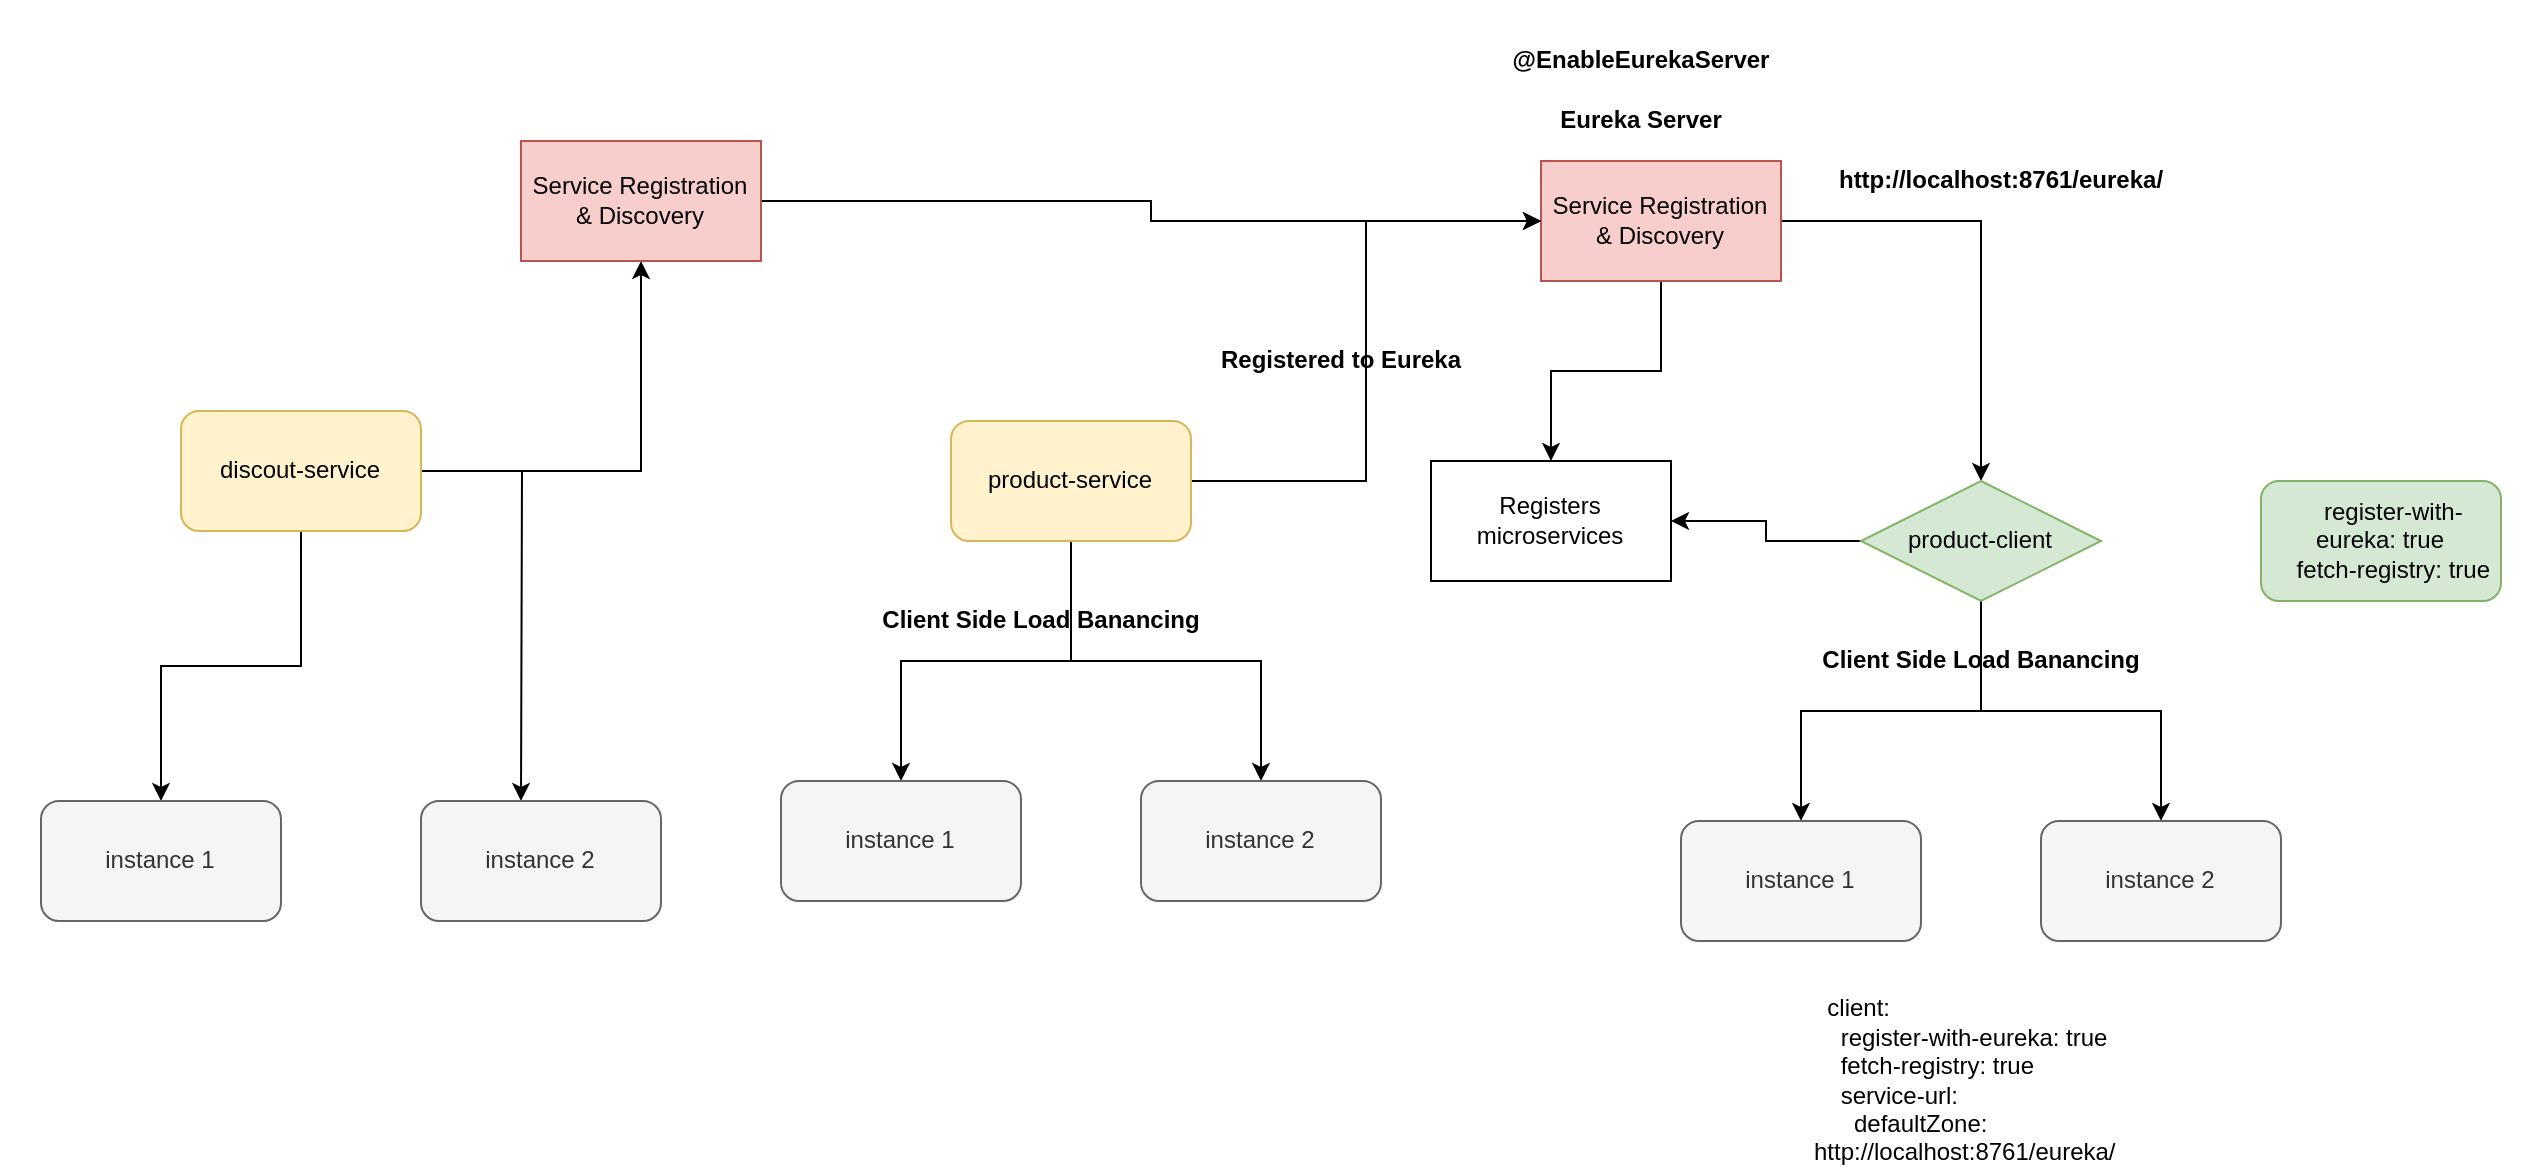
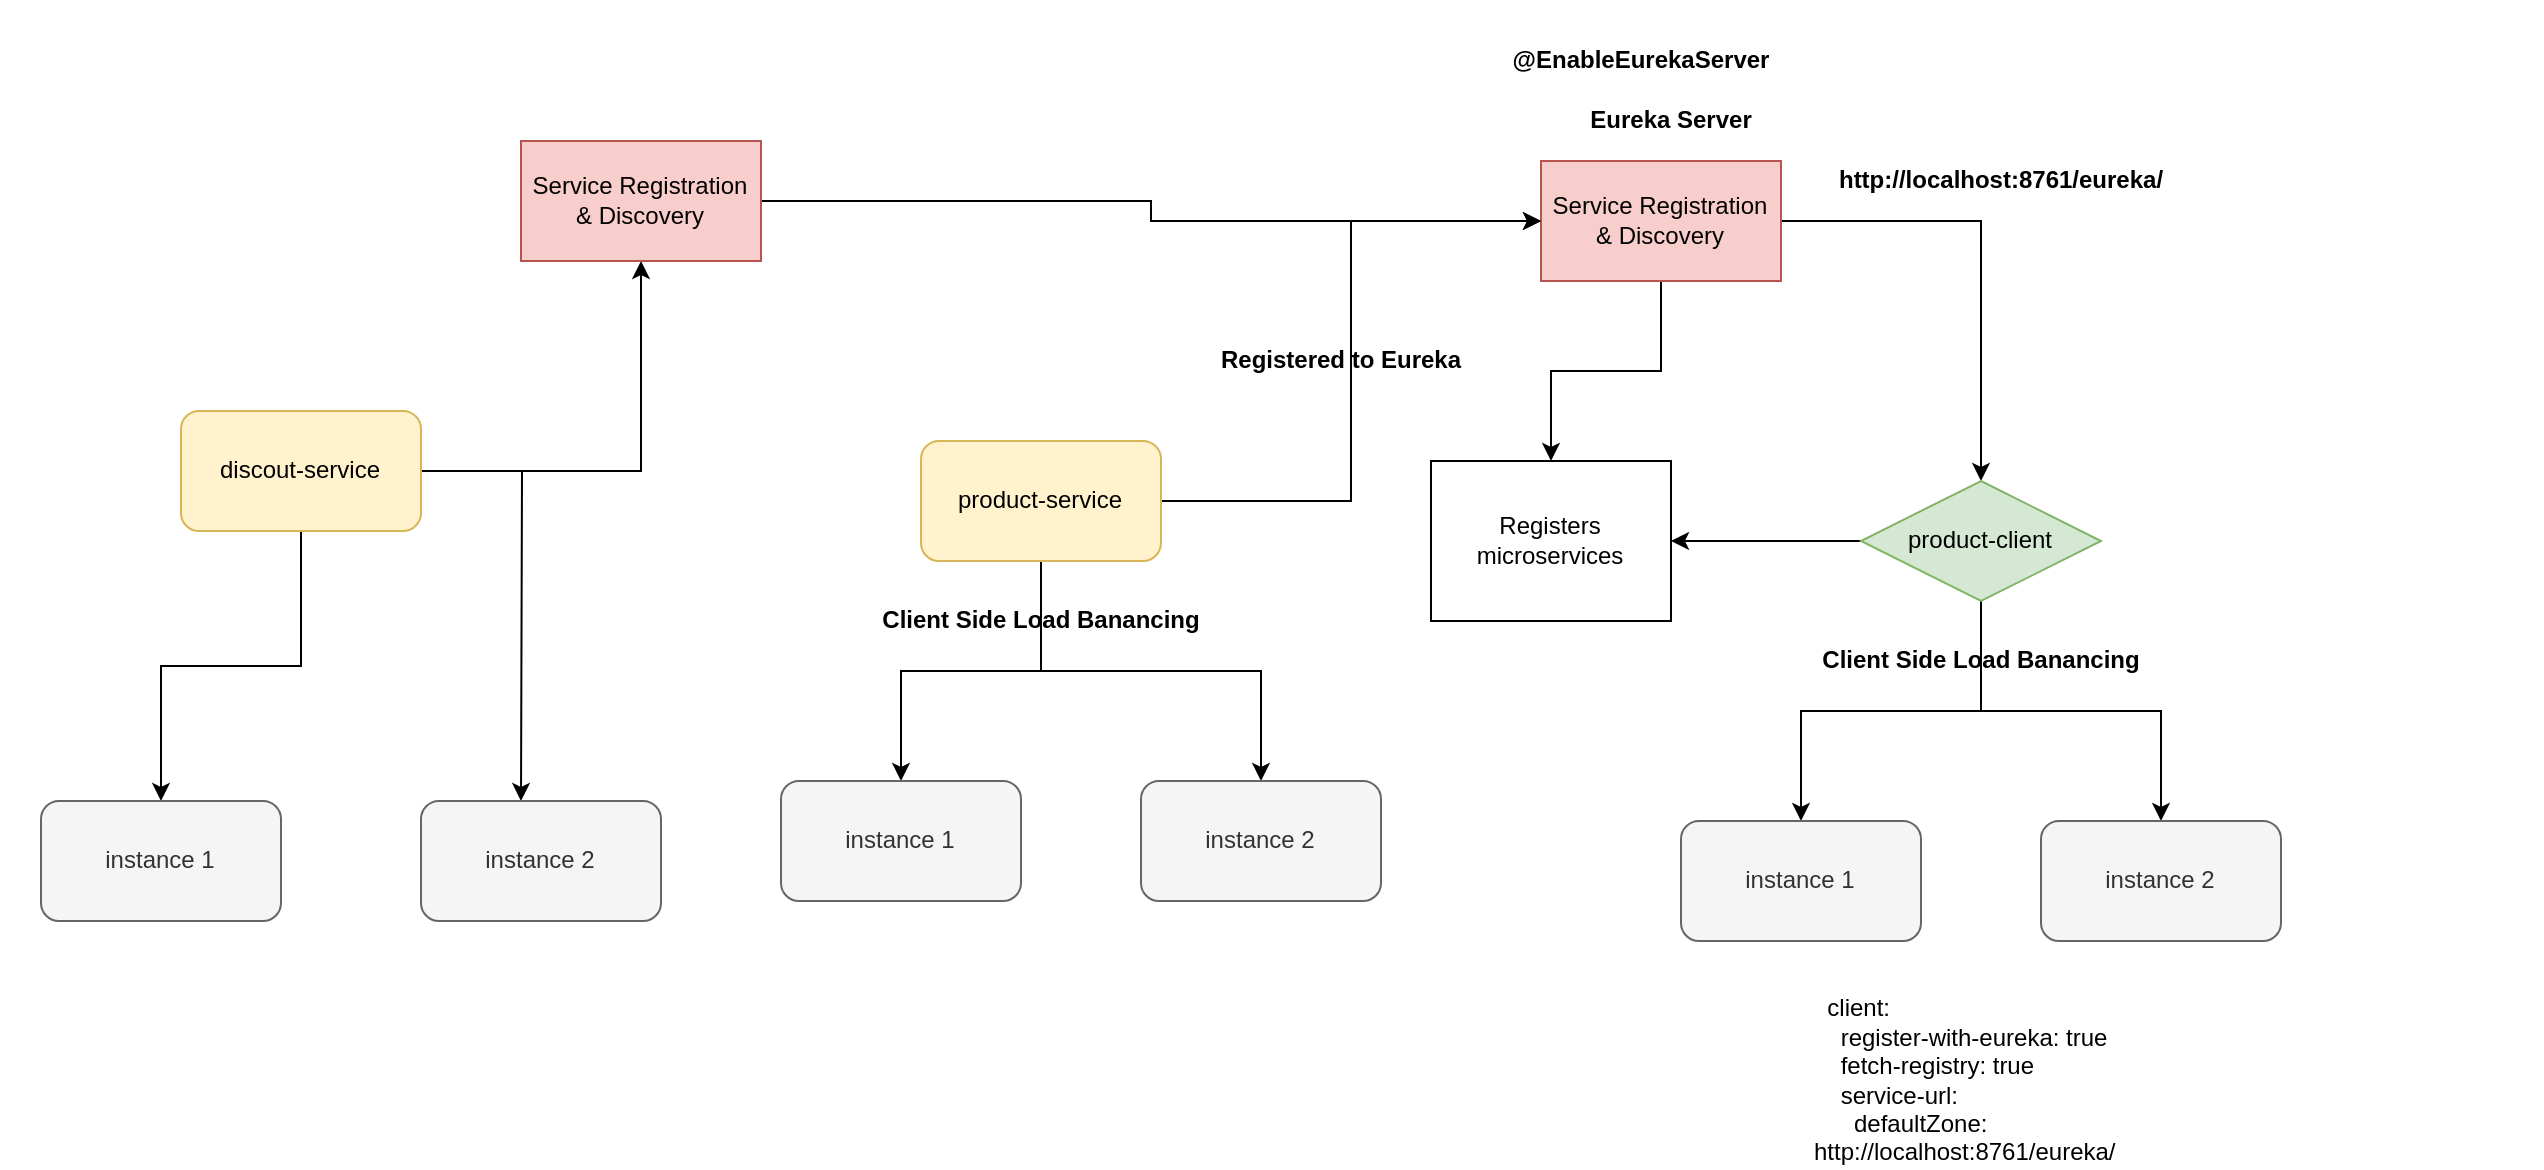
(1641, 121) -> (1671, 121)
(1071, 481) -> (1041, 501)
(1551, 521) -> (1551, 541)
(2381, 541) -> none
